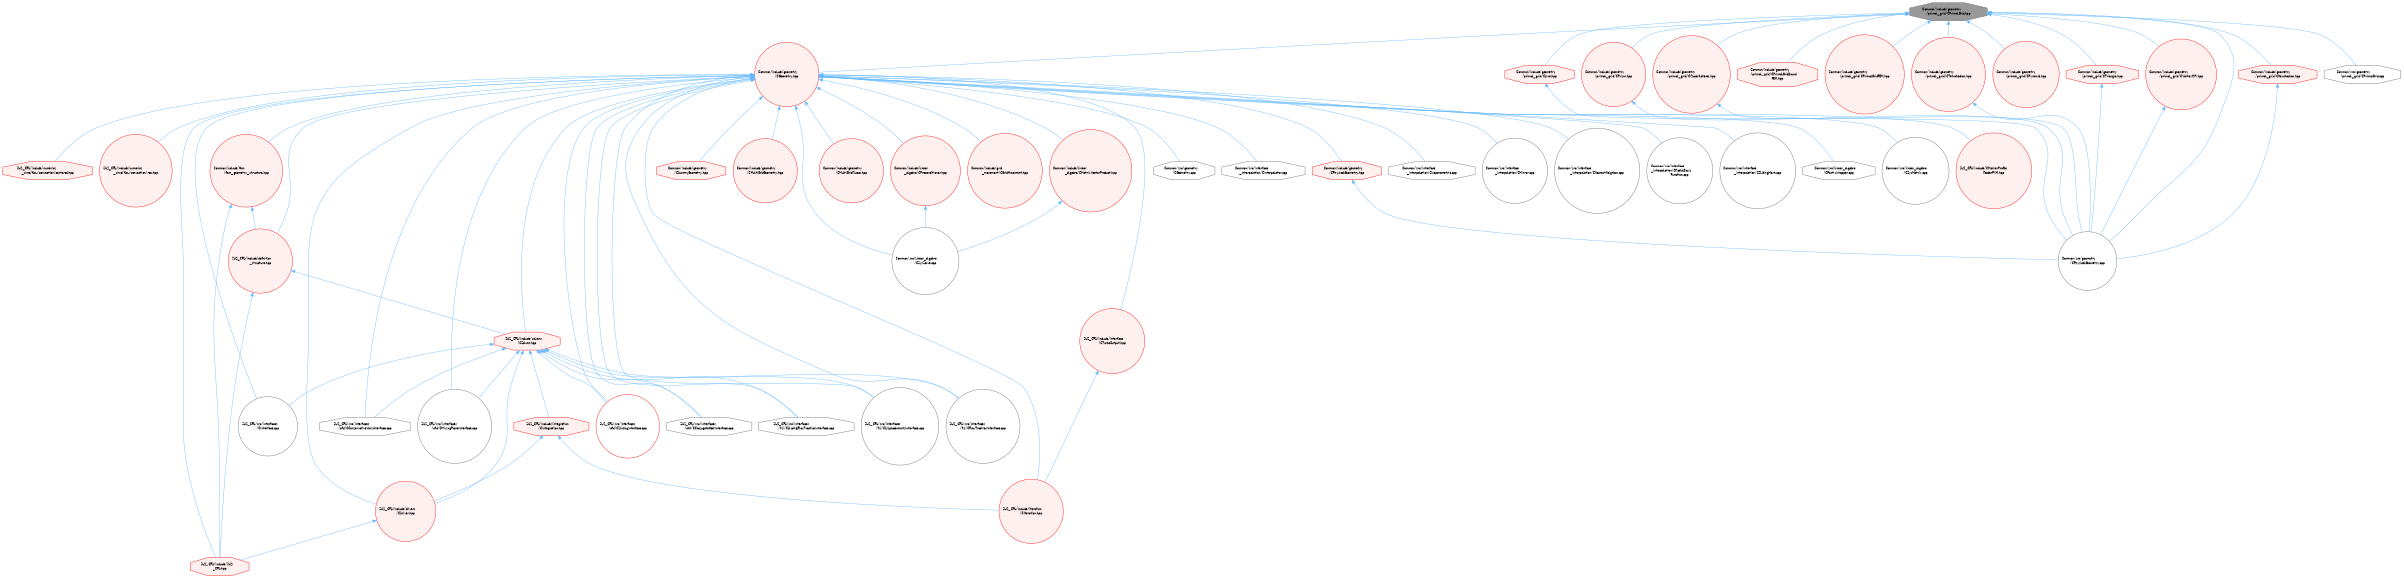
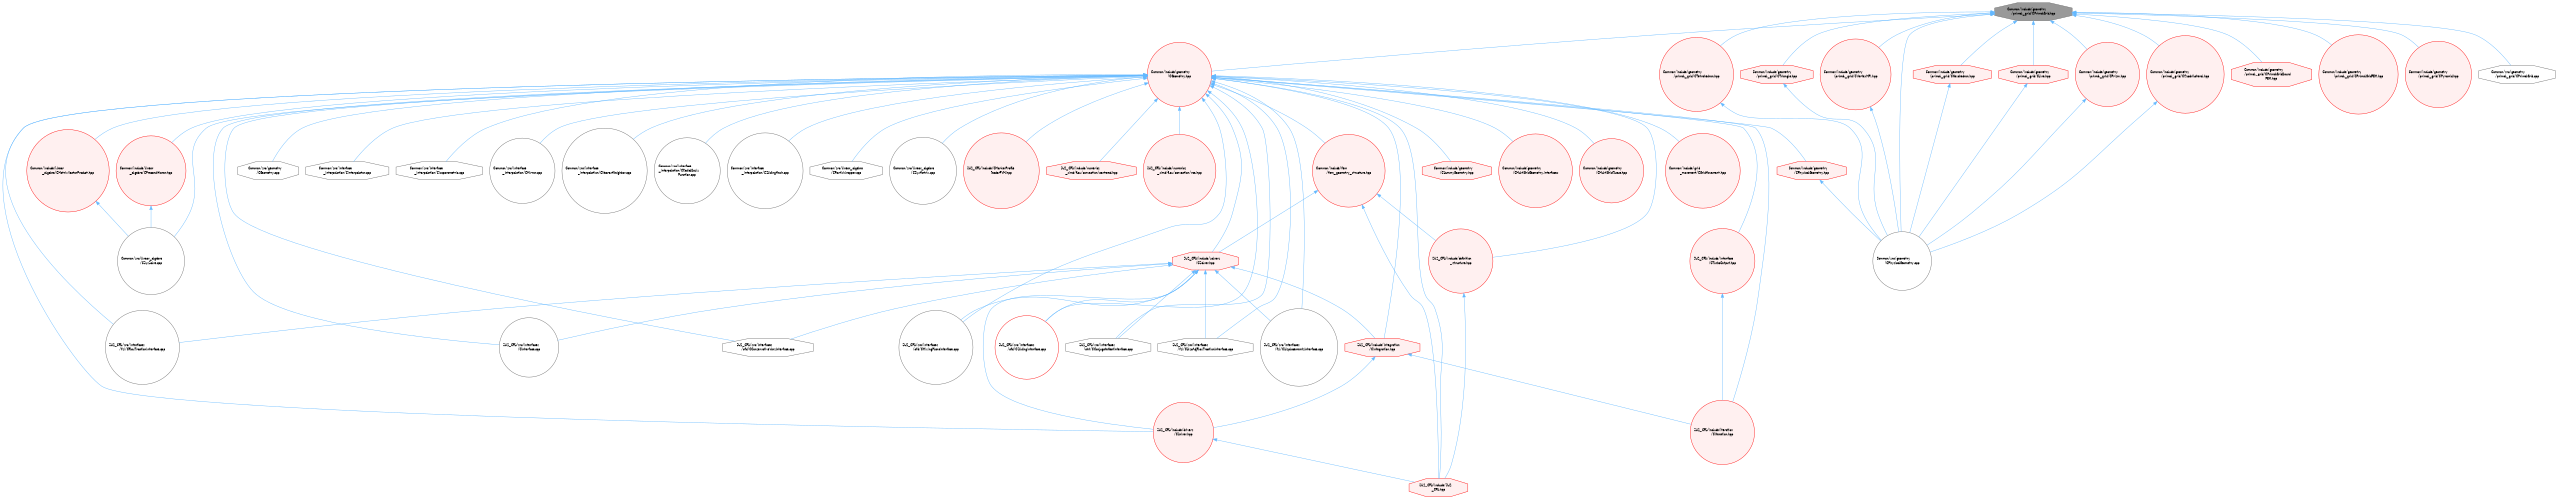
none -> (1395, 142)
(765, 171) -> (1536, 171)
(400, 303) -> (1267, 222)
